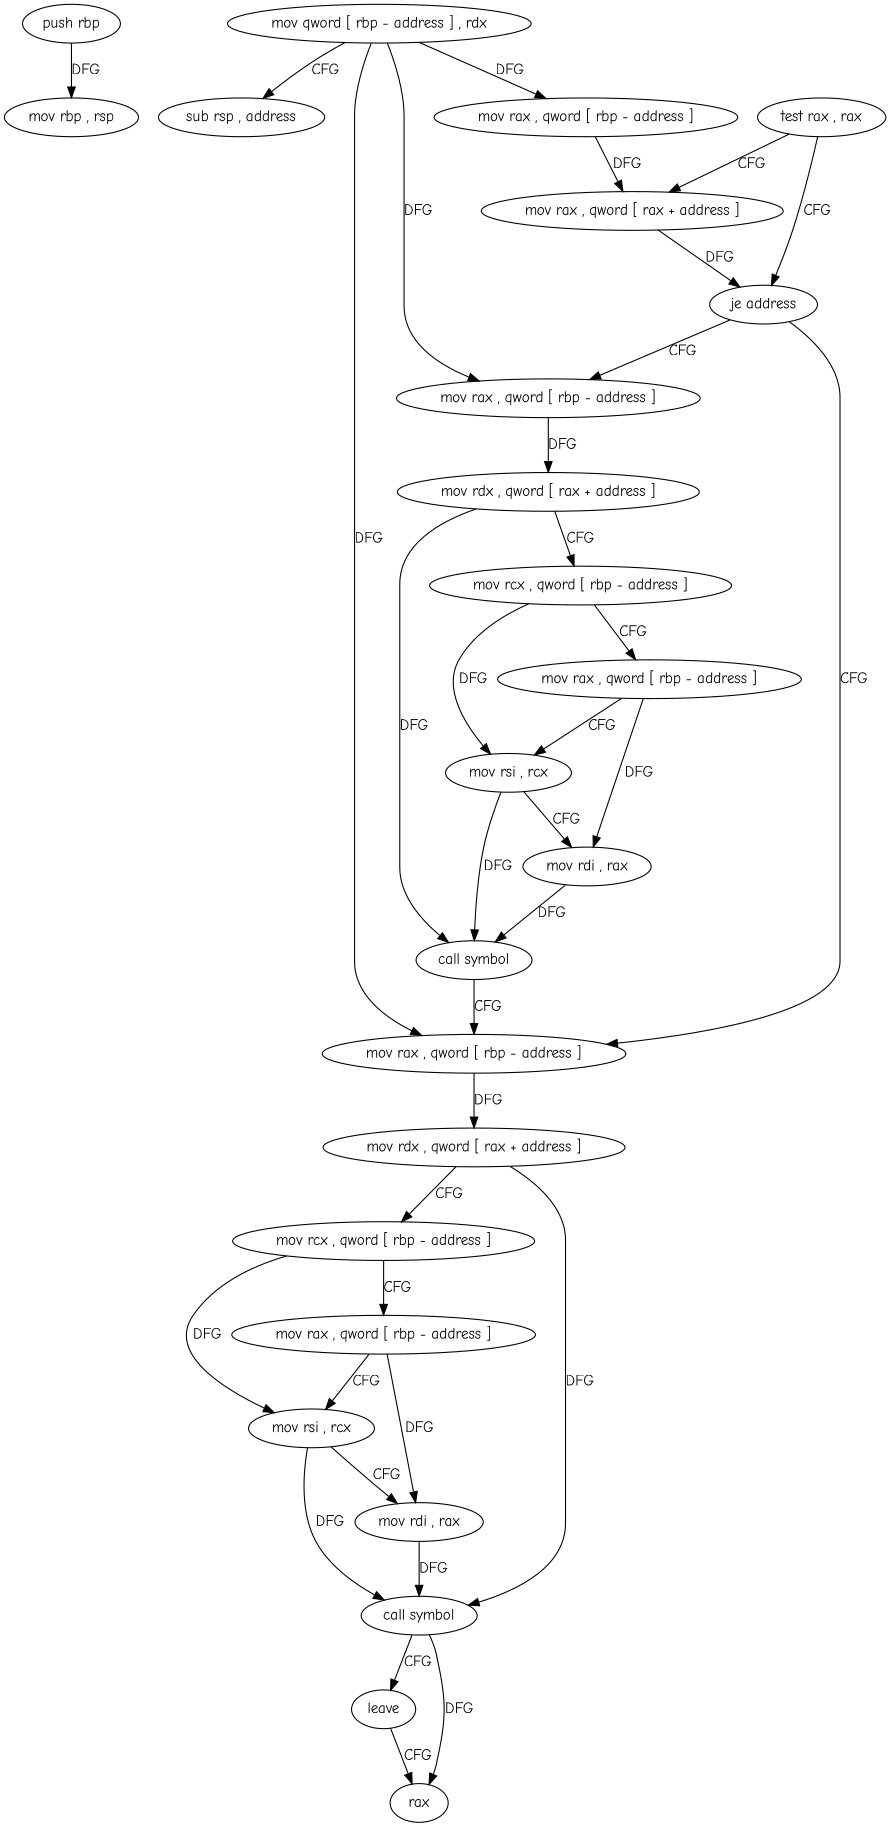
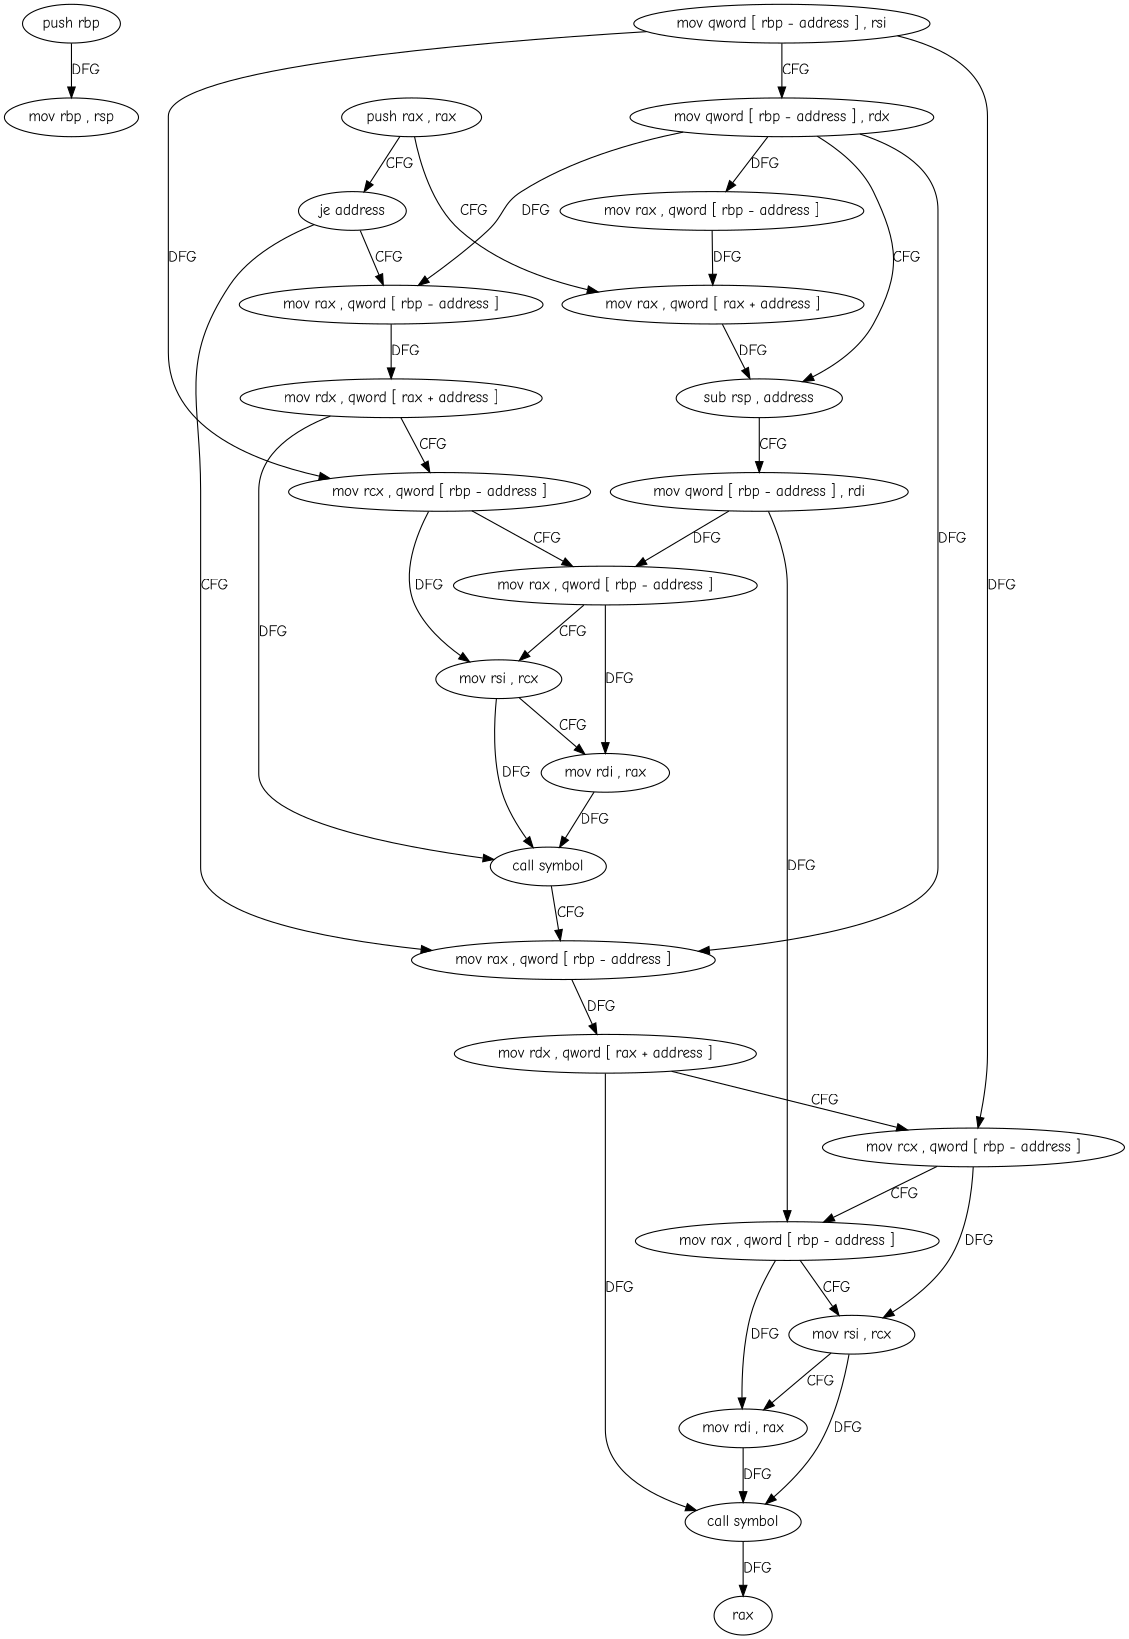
none -> (782, 24)
(822, 117) -> (412, 117)
(695, 255) -> (734, 346)
none -> (759, 492)
(384, 1709) -> none
